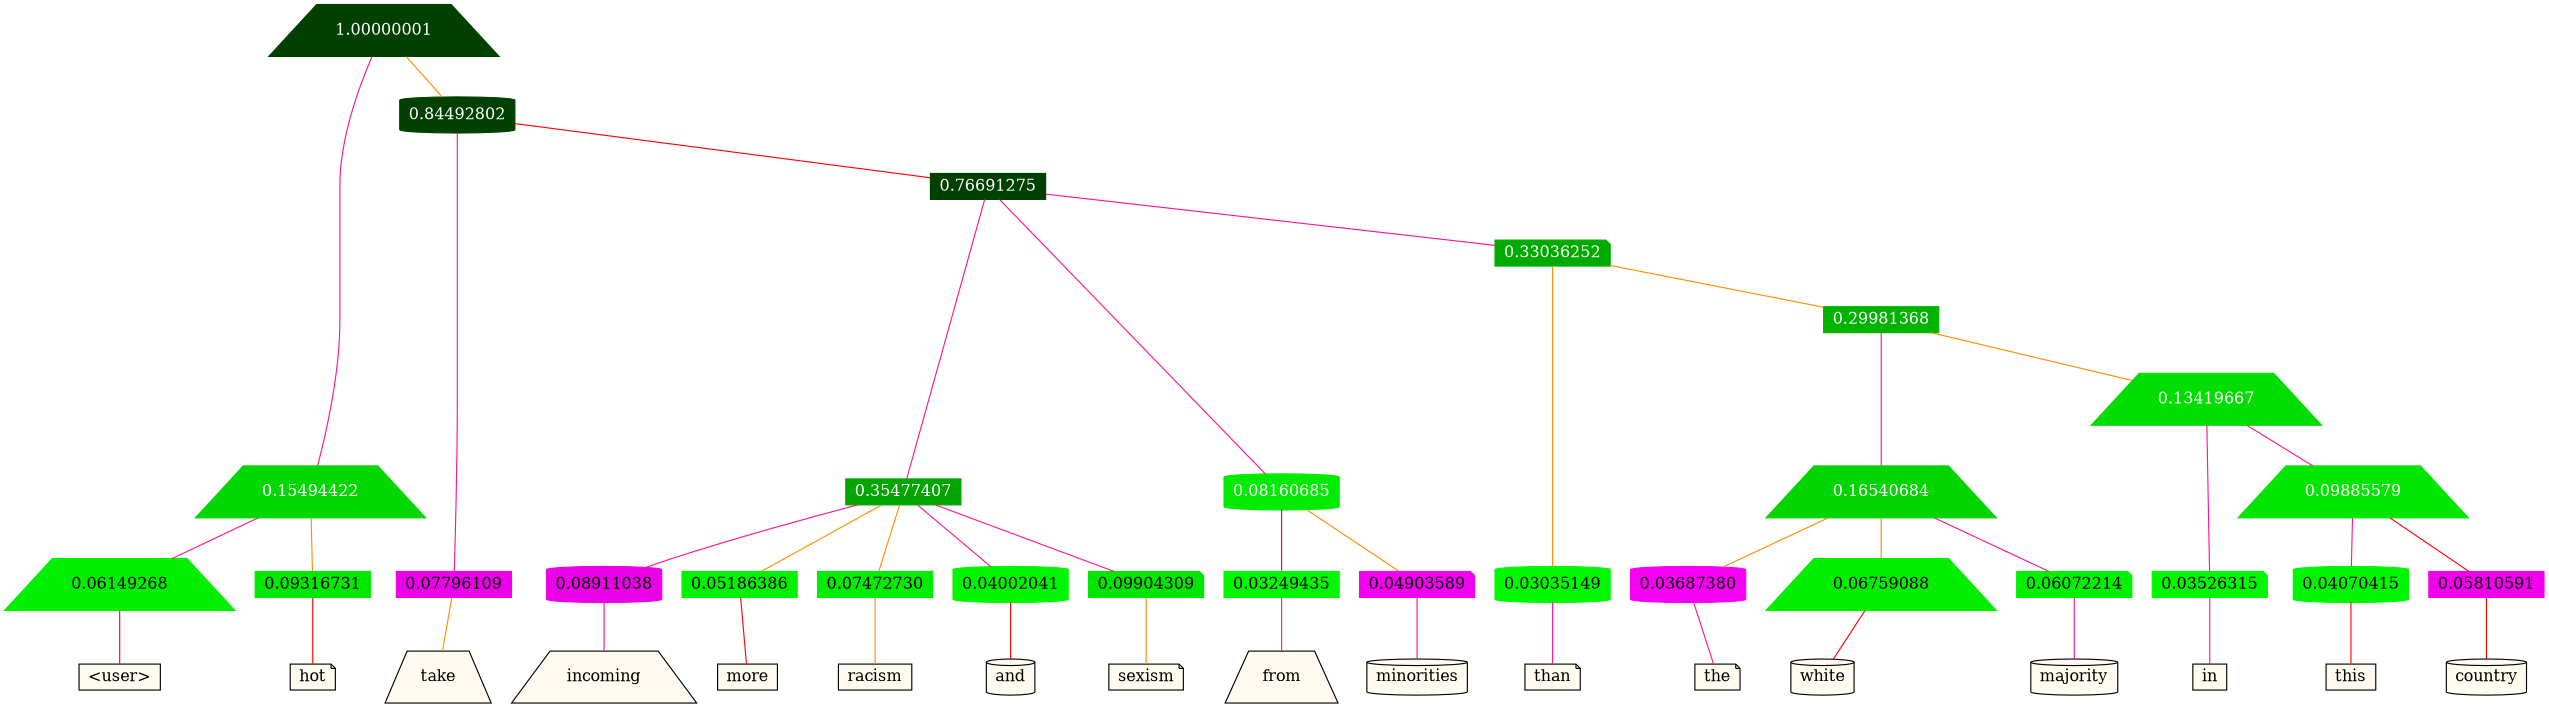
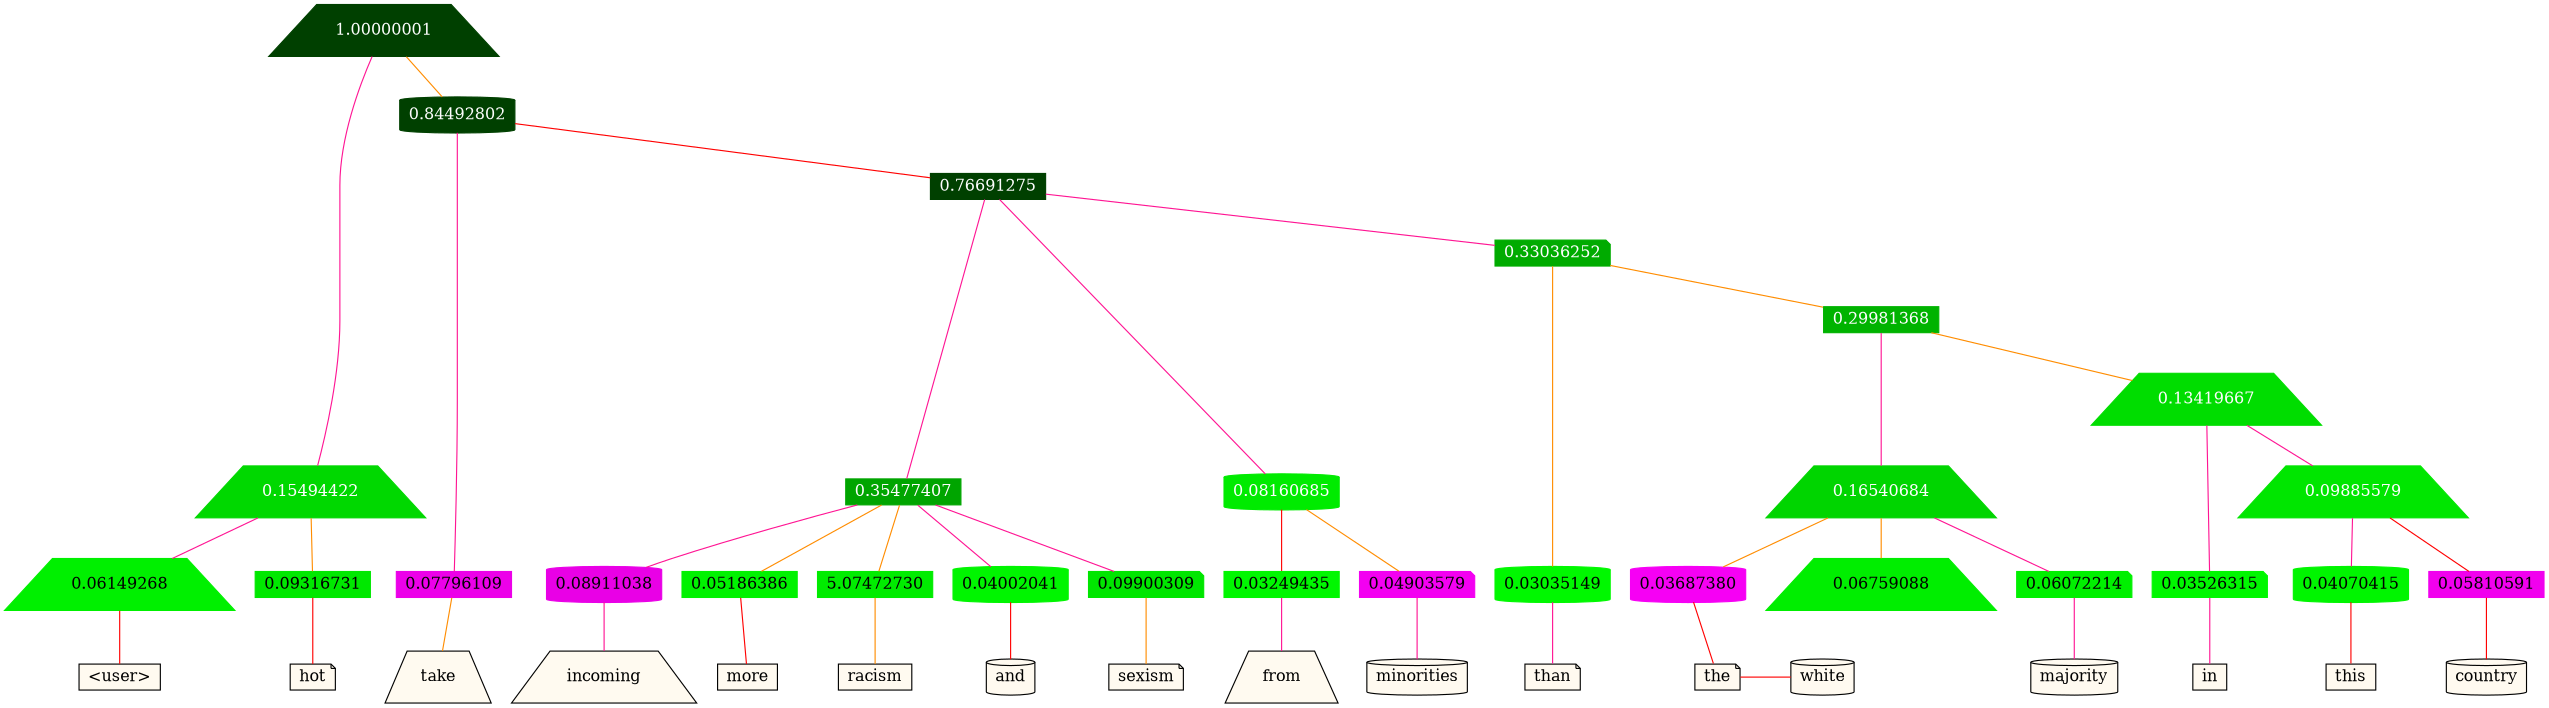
(875, 584) -> (875, 584)
(1146, 584) -> (1146, 584)
(1417, 584) -> (1417, 584)
(1703, 633) -> (1703, 633)
(1849, 635) -> (1766, 677)
